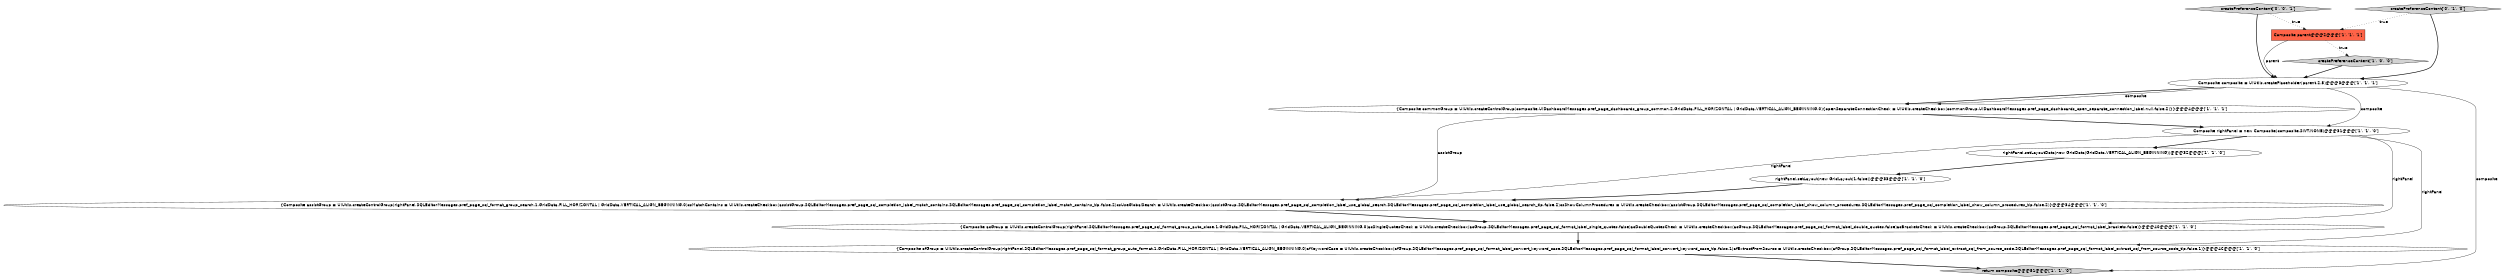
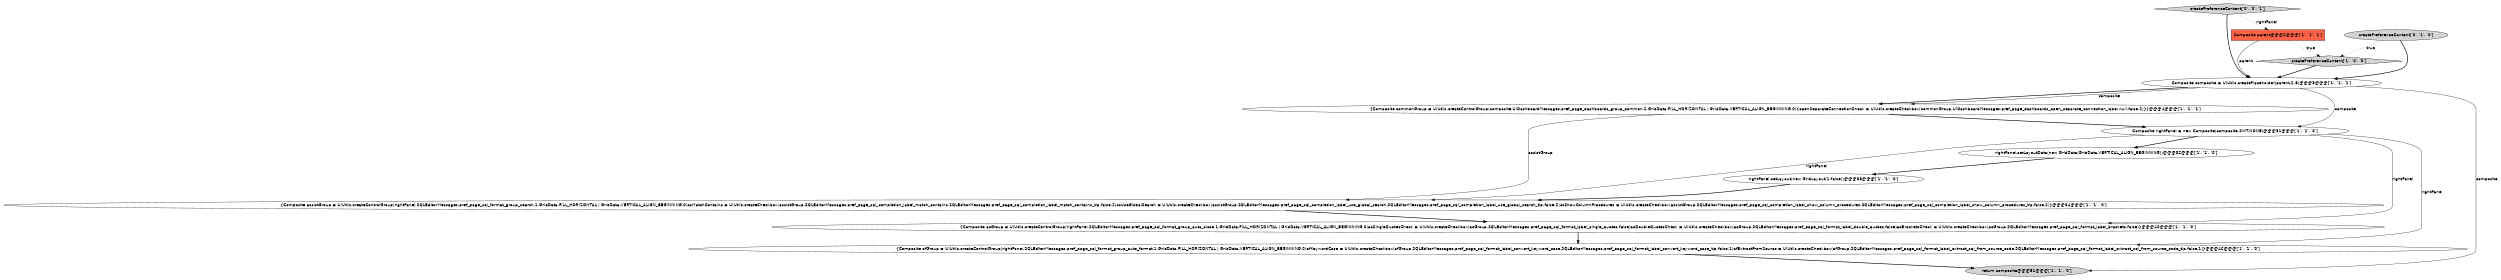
(2428, 9) -> (2396, 35)
(2377, 21) -> (2363, 48)
(2296, 22) -> (2267, 22)
(2027, 271) -> (2027, 271)
